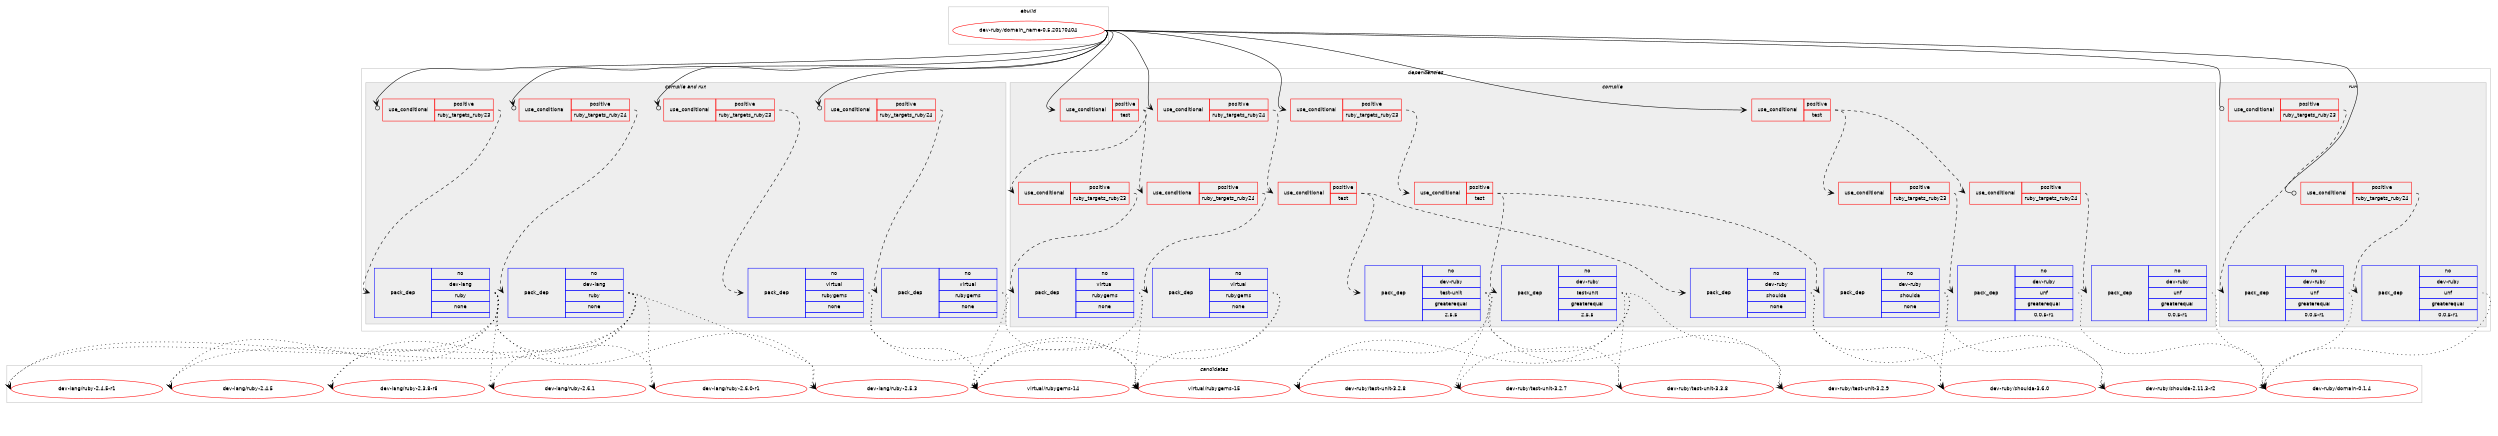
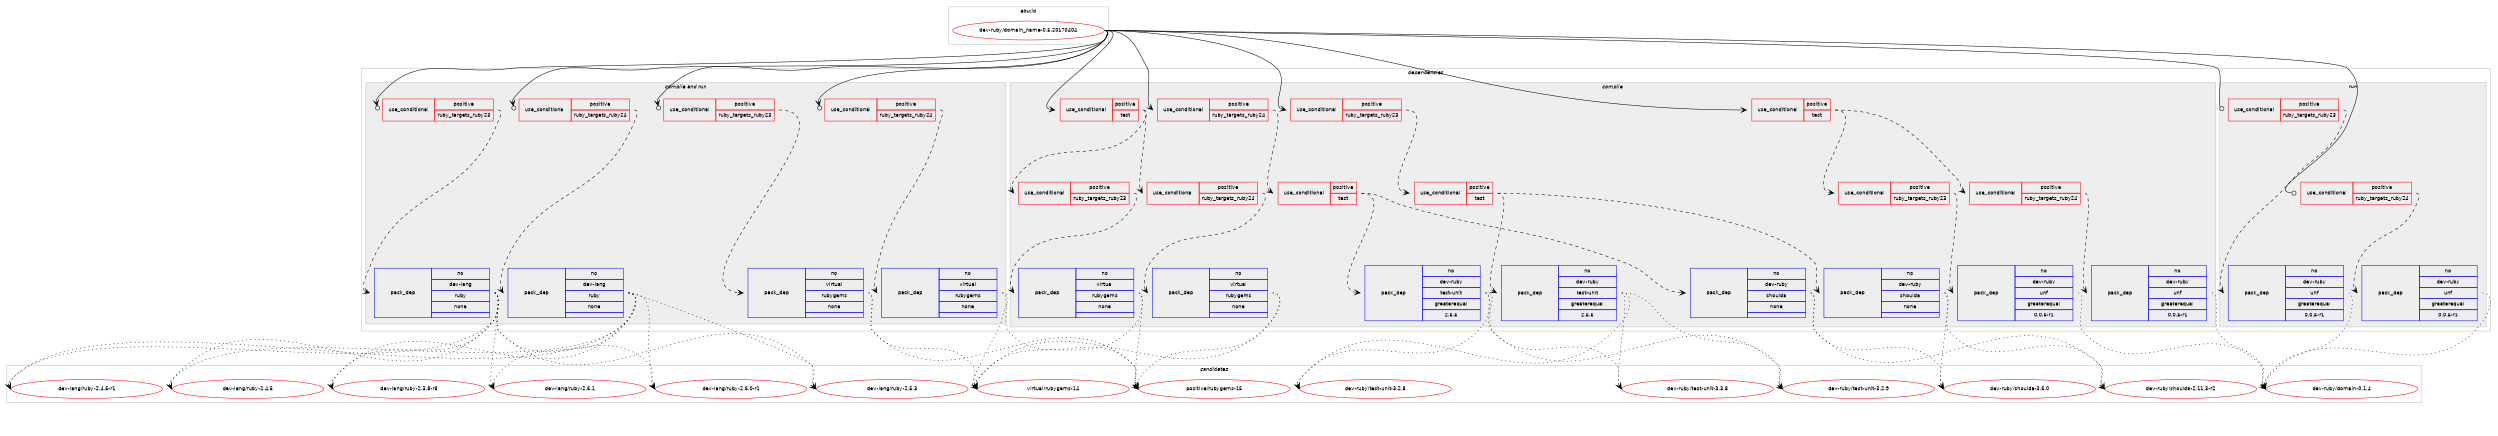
(1214, 389) -> (1214, 389)
(1537, 389) -> none
